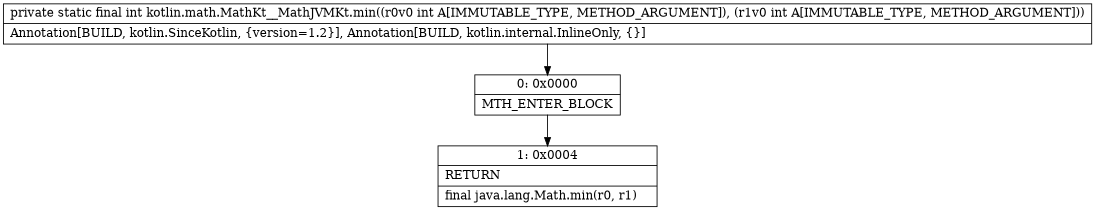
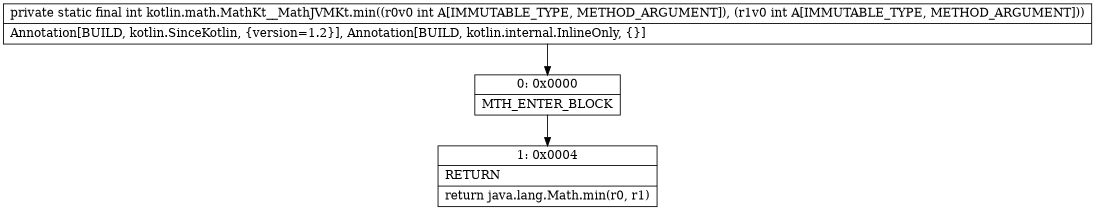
(541, 196) -> (548, 196)
